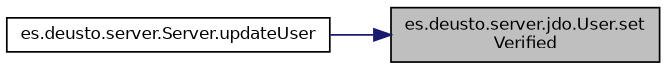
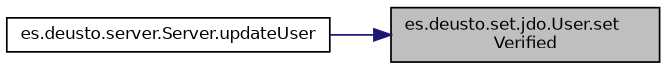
(525, 35) -> (525, 35)
